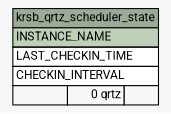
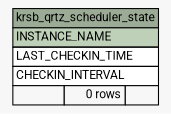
(106, 95) -> (104, 95)
